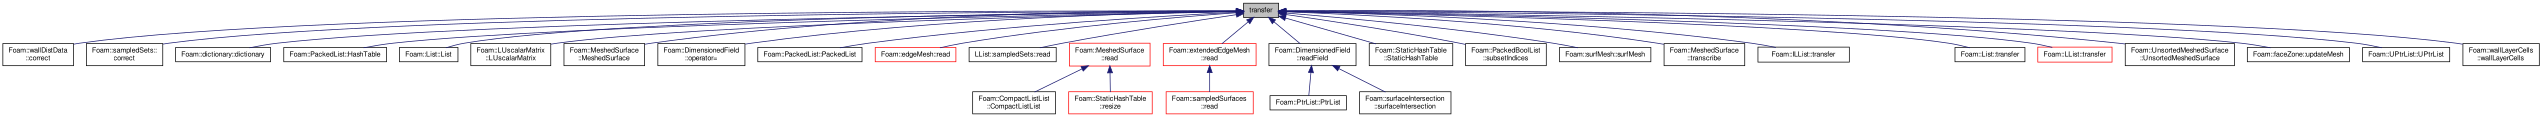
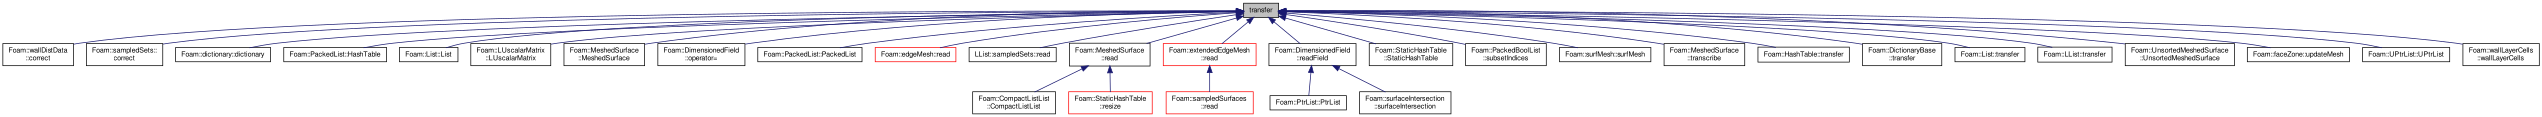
none -> (1191, 31)
(1110, 55) -> (1110, 55)
(1804, 55) -> (1804, 55)
none -> (1902, 55)
(2075, 55) -> (2075, 55)
